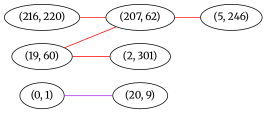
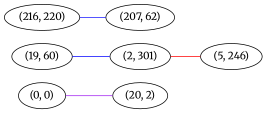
(93, 17) -> (93, 17)
(188, 17) -> (186, 57)
(90, 37) -> none
(91, 57) -> (91, 57)
(42, 96) -> (42, 96)
(140, 96) -> (140, 96)
